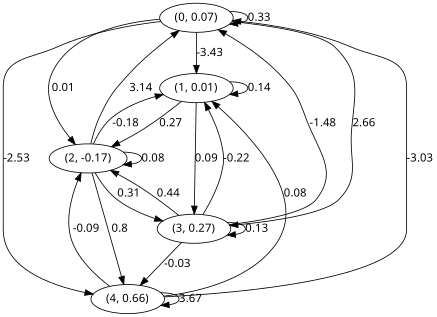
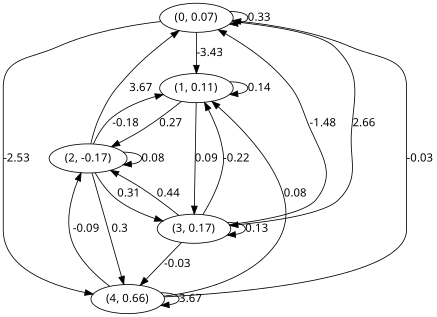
(68, 51) -> none
(141, 88) -> (141, 88)
(196, 88) -> (196, 88)
(420, 158) -> (420, 158)
(120, 229) -> (120, 229)
(194, 229) -> (194, 229)
